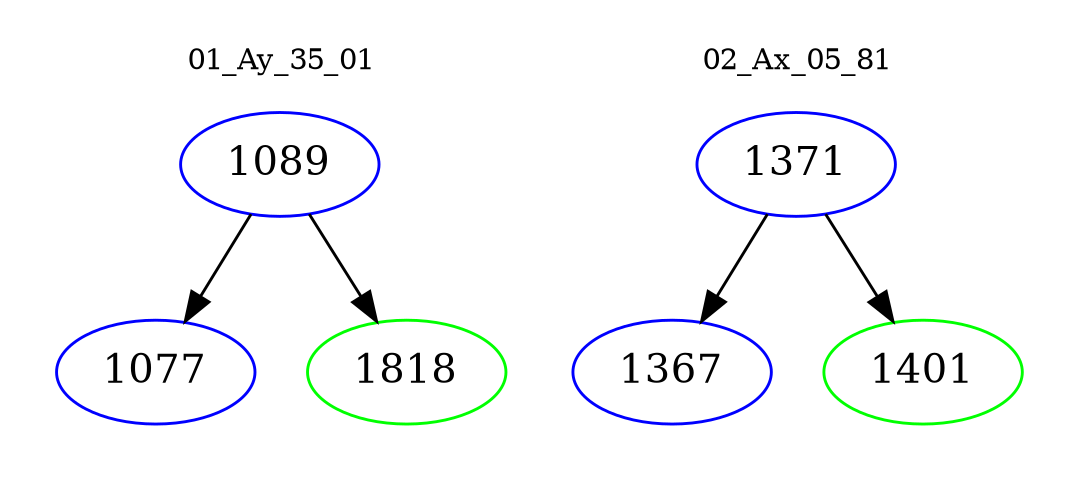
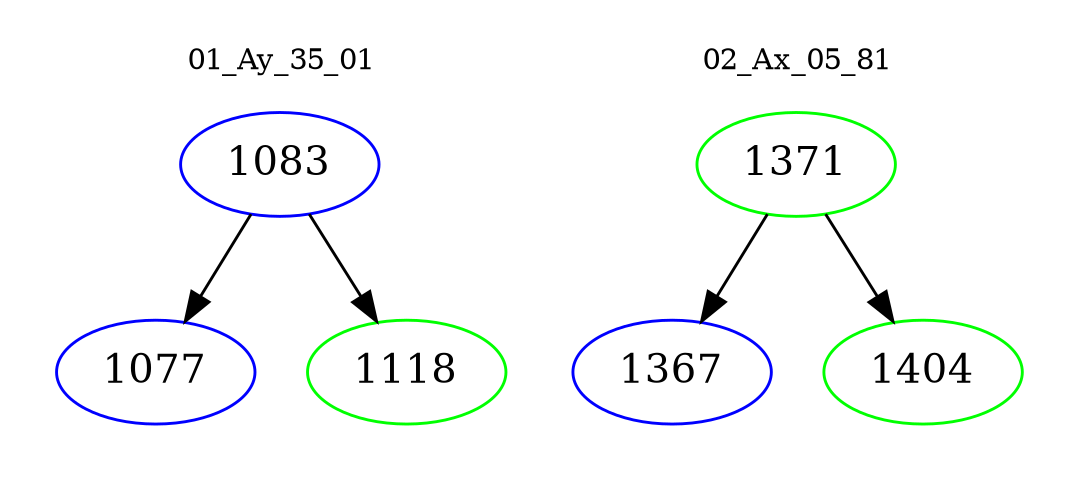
(280, 164) -> (280, 164)
(796, 164) -> (796, 164)
(407, 372) -> (407, 372)
(923, 372) -> (923, 372)
